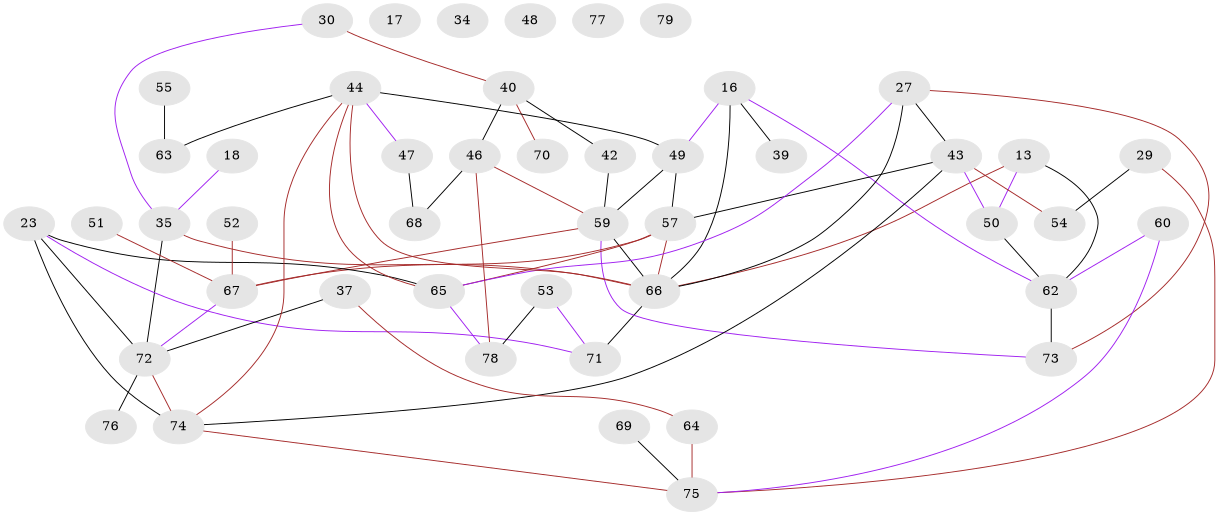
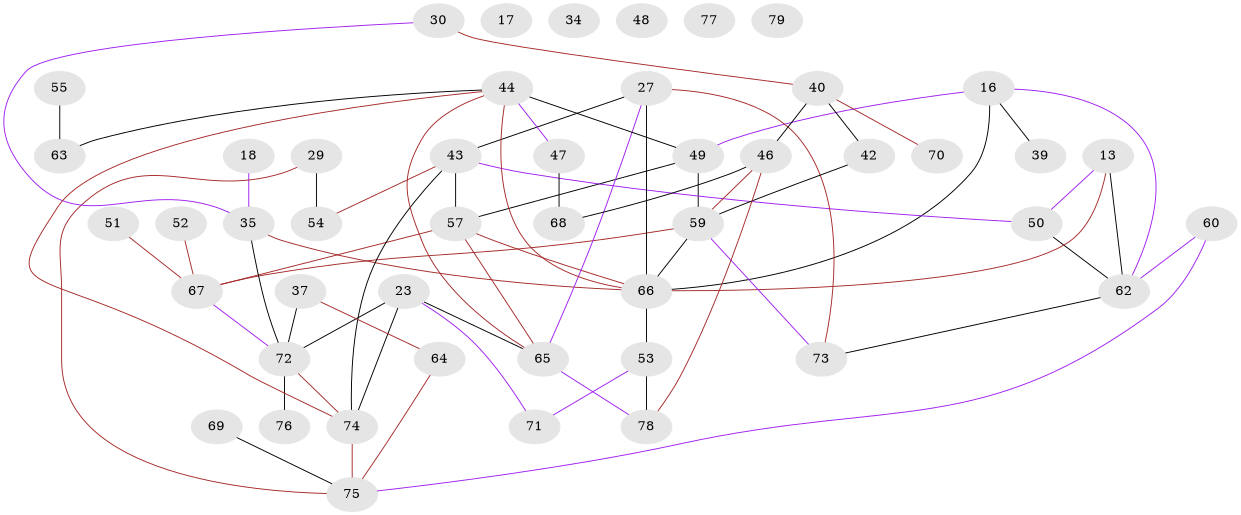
(625, 325) -> (646, 325)
